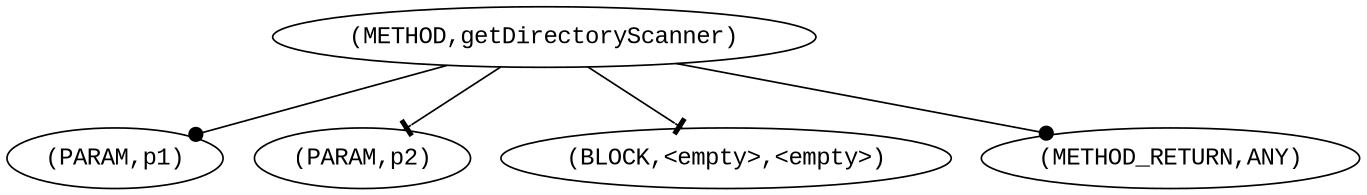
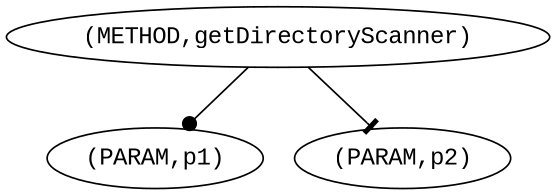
(726, 158) -> none
(1170, 158) -> none
